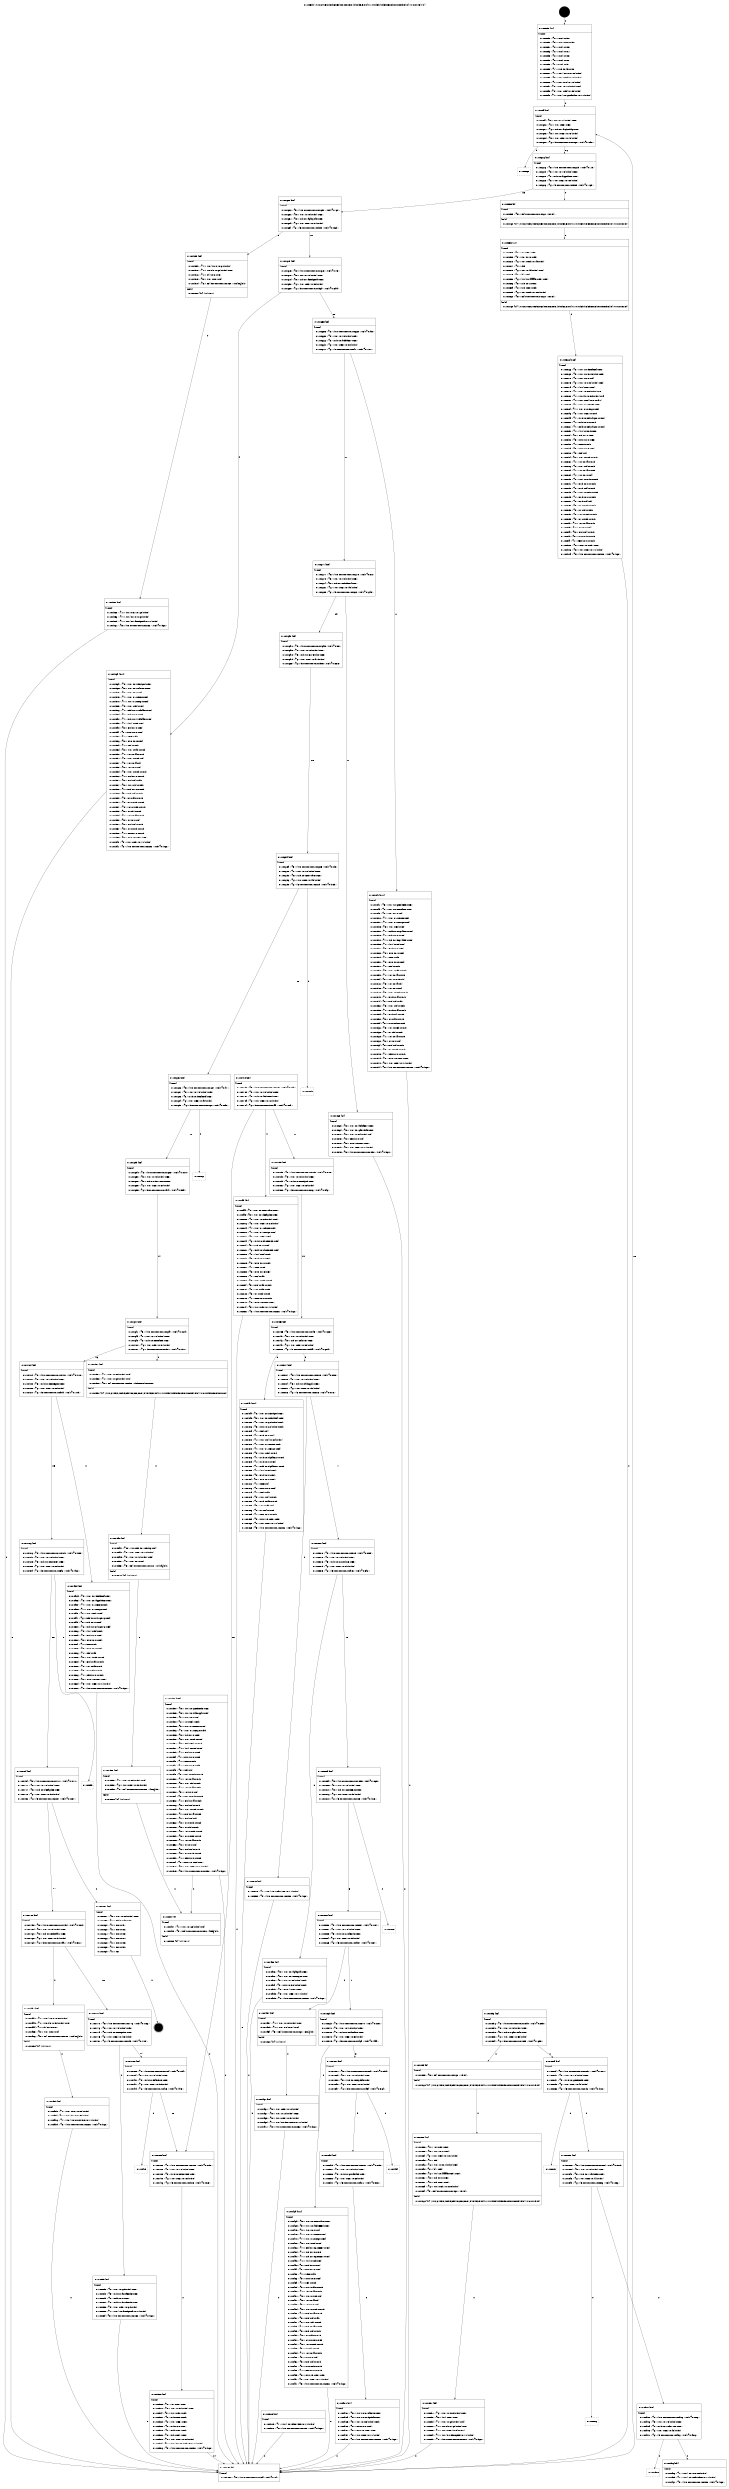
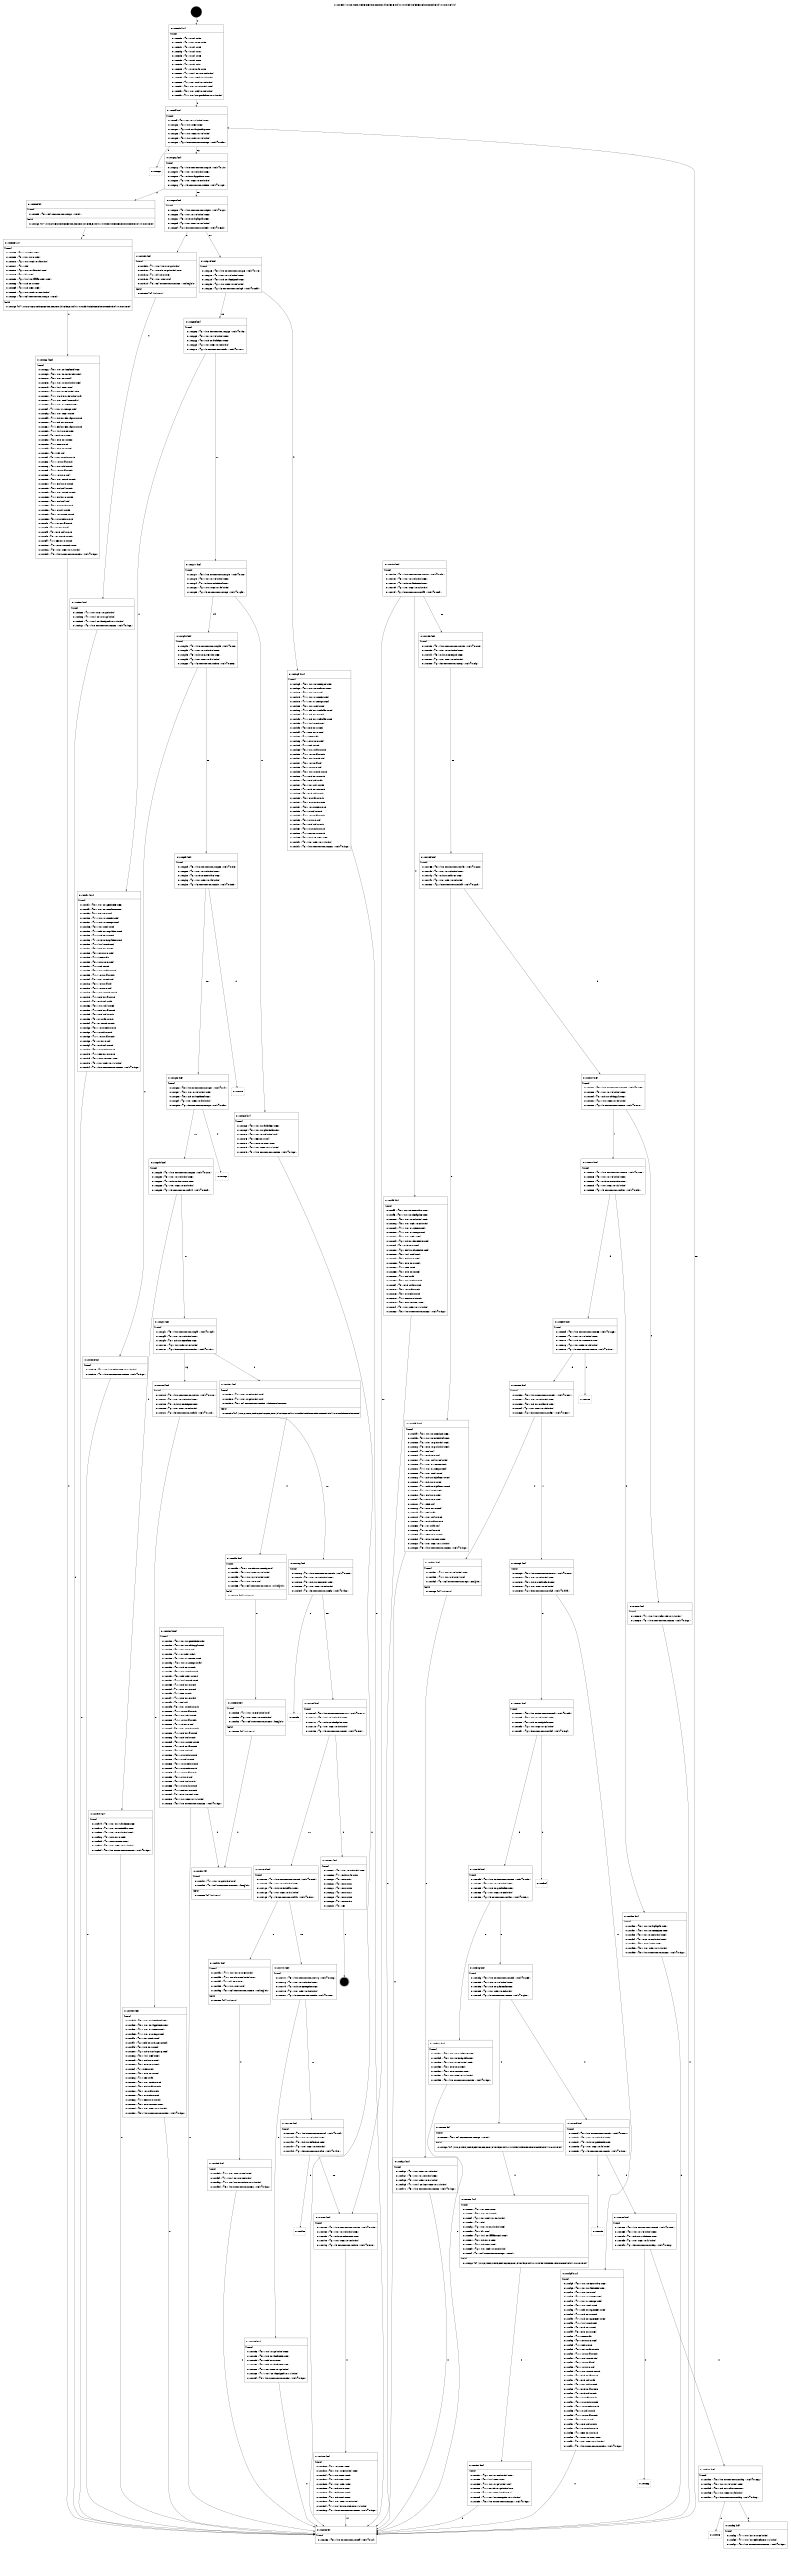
none -> (144, 1009)
none -> (121, 1832)
none -> (500, 1932)
